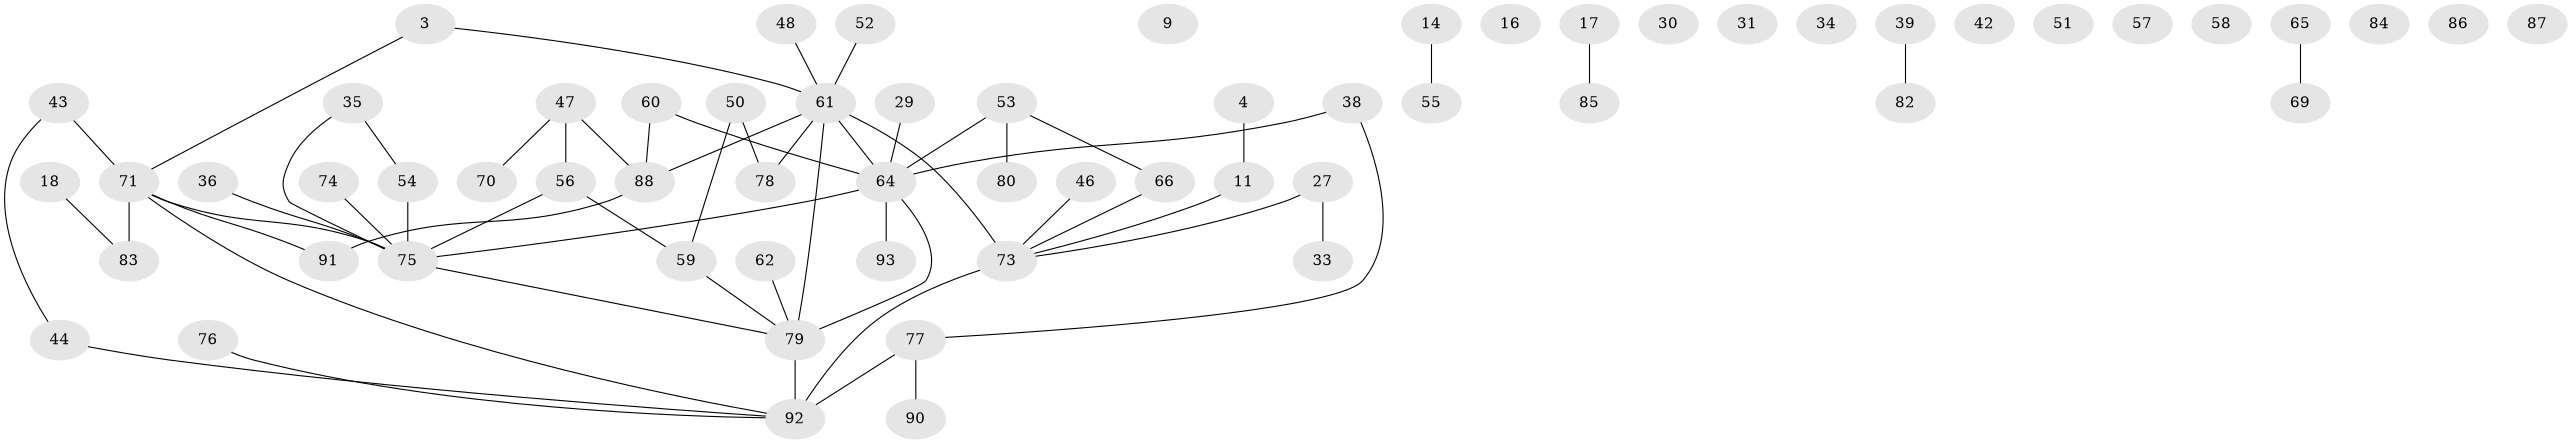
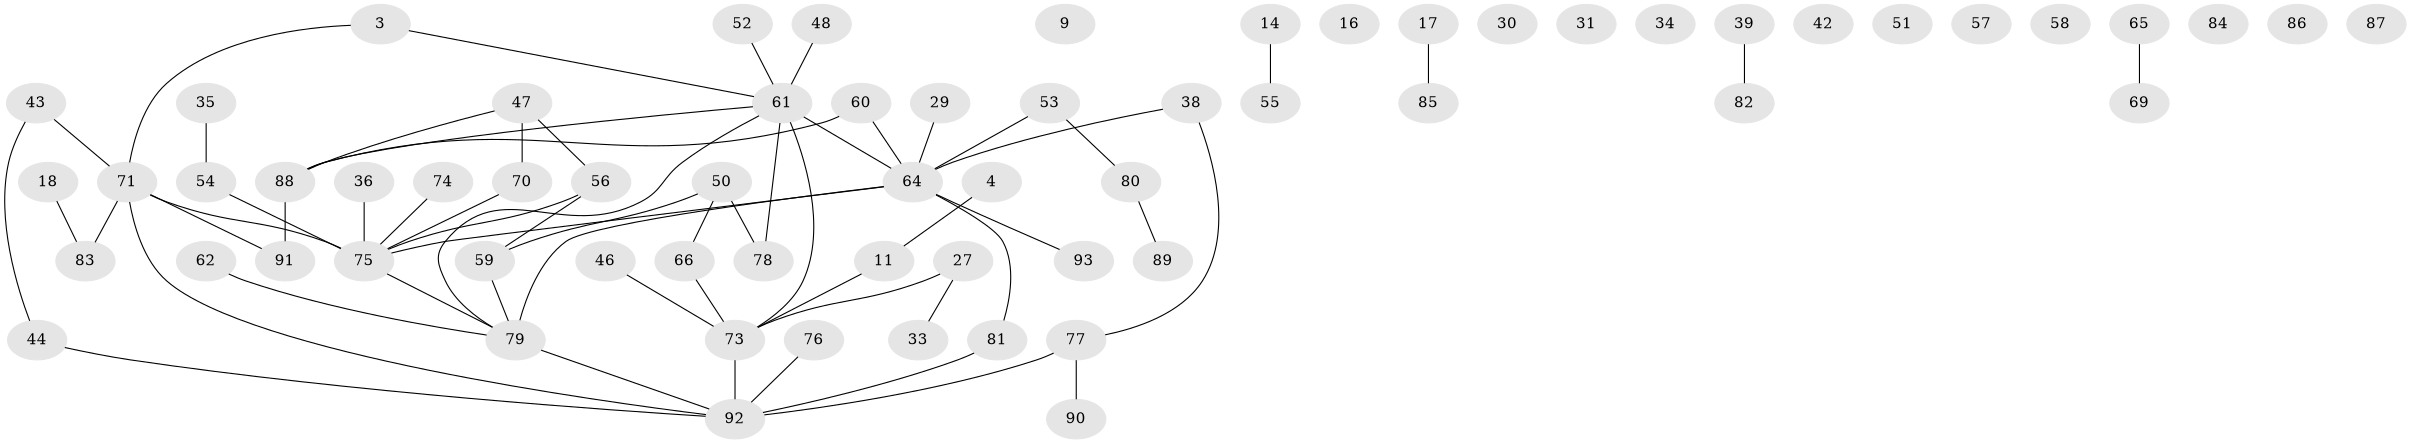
(1080, 140) -> (703, 221)
(290, 202) -> (443, 222)
none -> (1163, 261)
none -> (997, 340)
